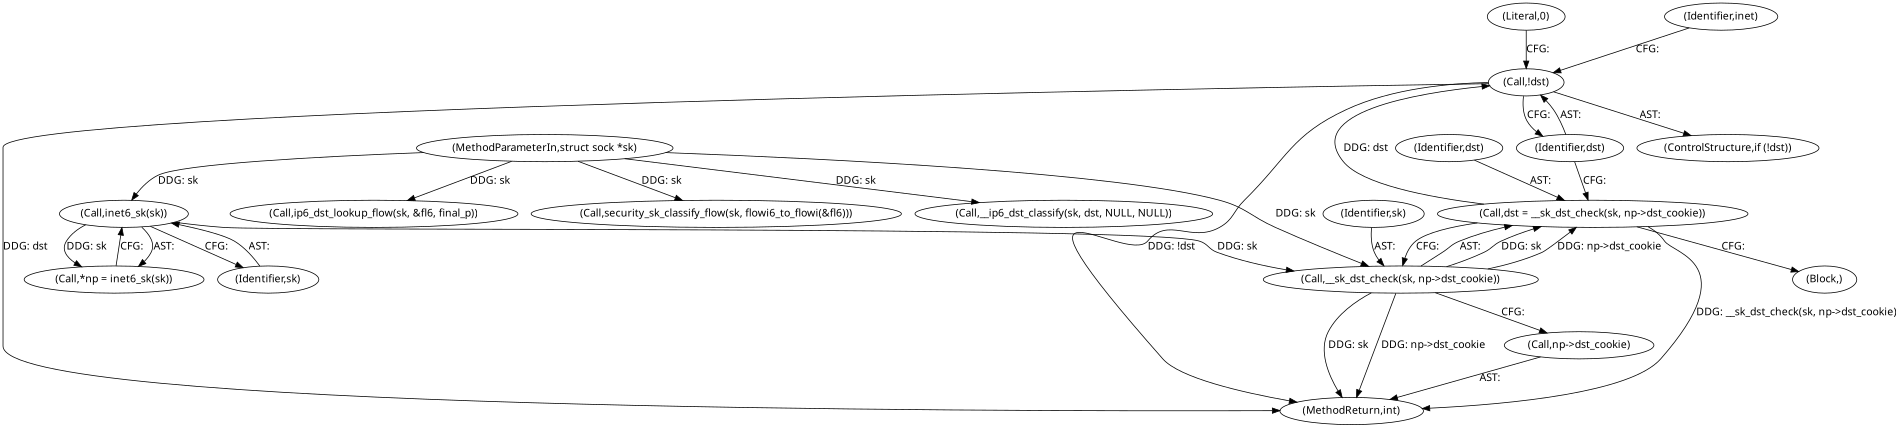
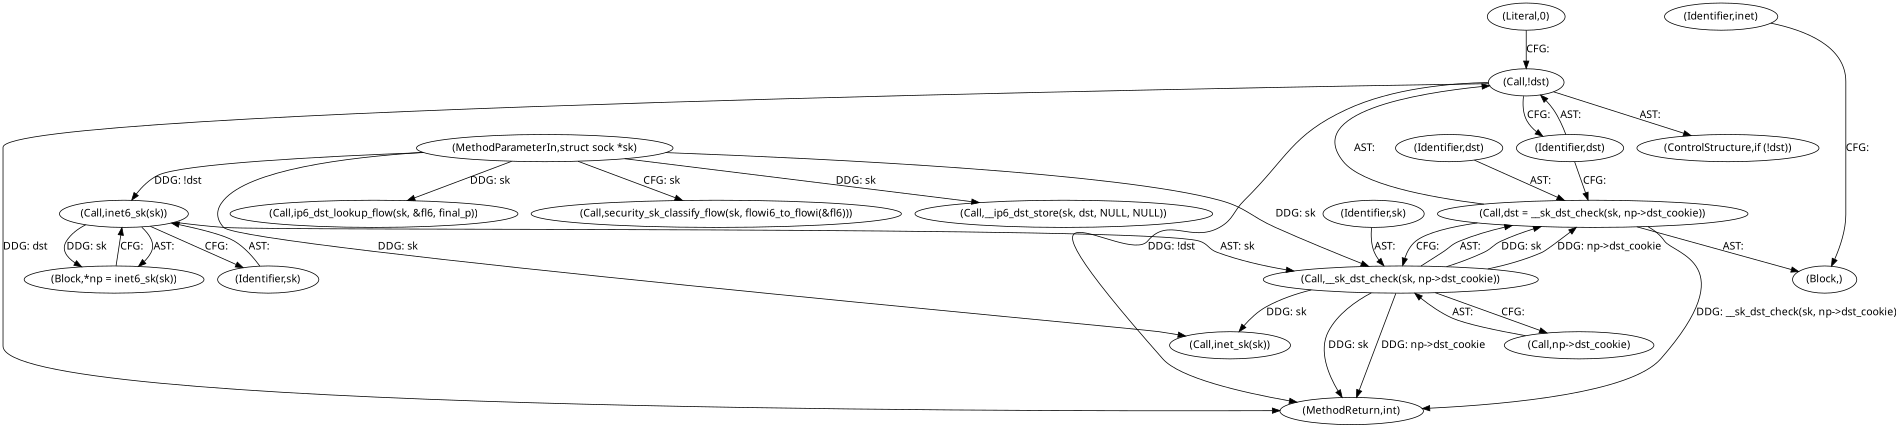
(1625, 49) -> (1846, 120)
(1366, 148) -> (1366, 148)
(178, 181) -> (178, 181)
(662, 181) -> (662, 181)
(1064, 214) -> (1064, 214)
(1238, 247) -> (1238, 247)
(1735, 247) -> (1735, 247)
(114, 280) -> (114, 280)
none -> (1230, 345)
(1469, 377) -> (1470, 324)
